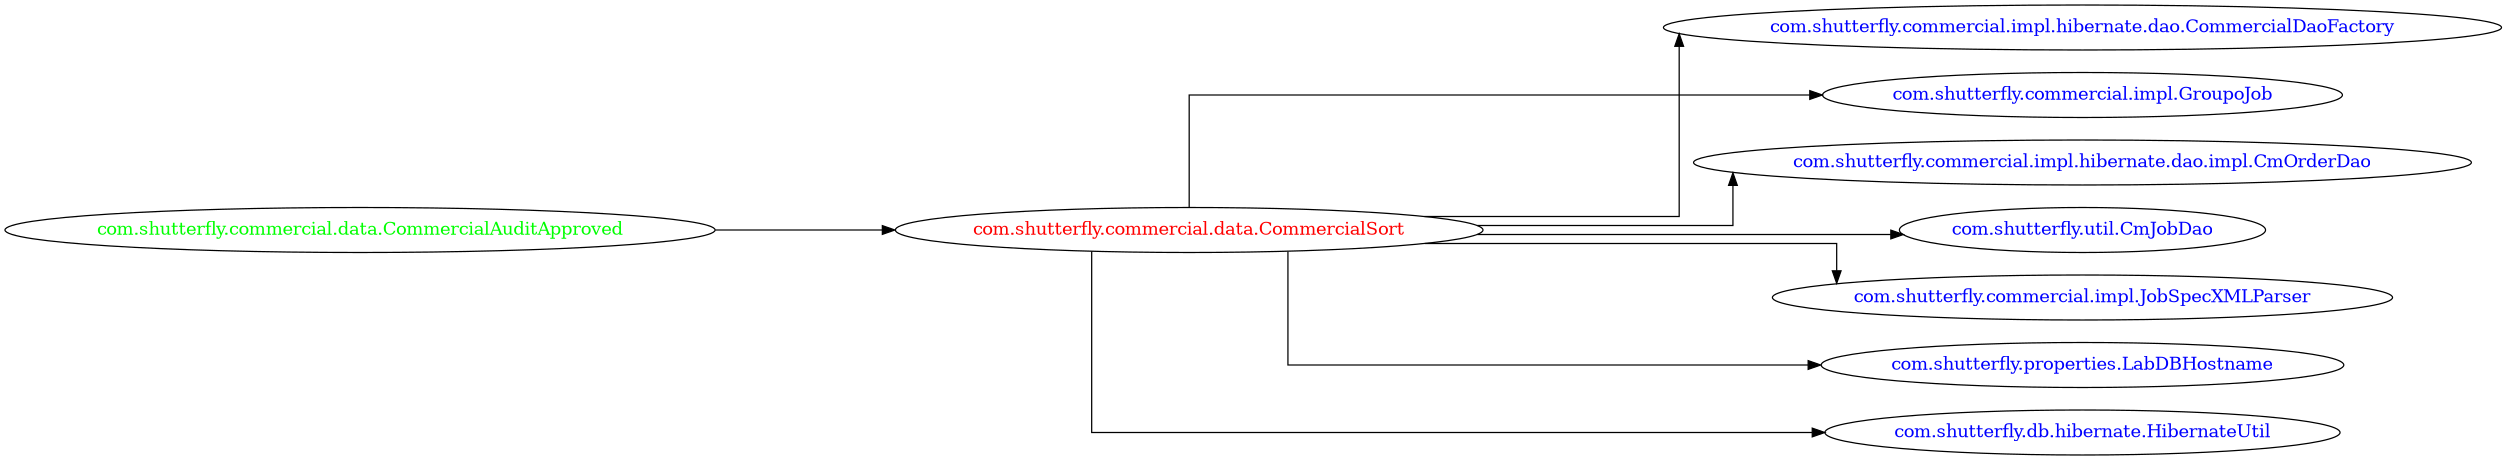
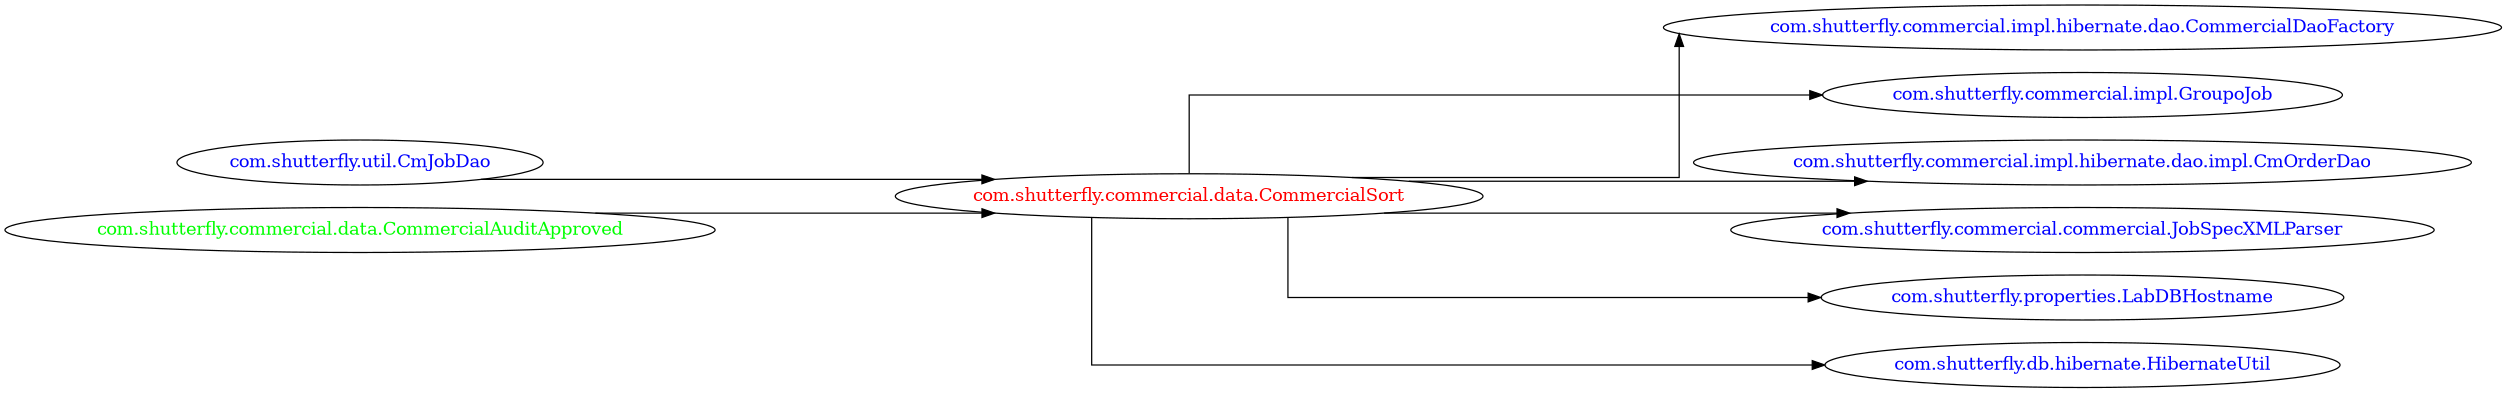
(1684, 234) -> (731, 179)
(2082, 298) -> (2082, 230)
